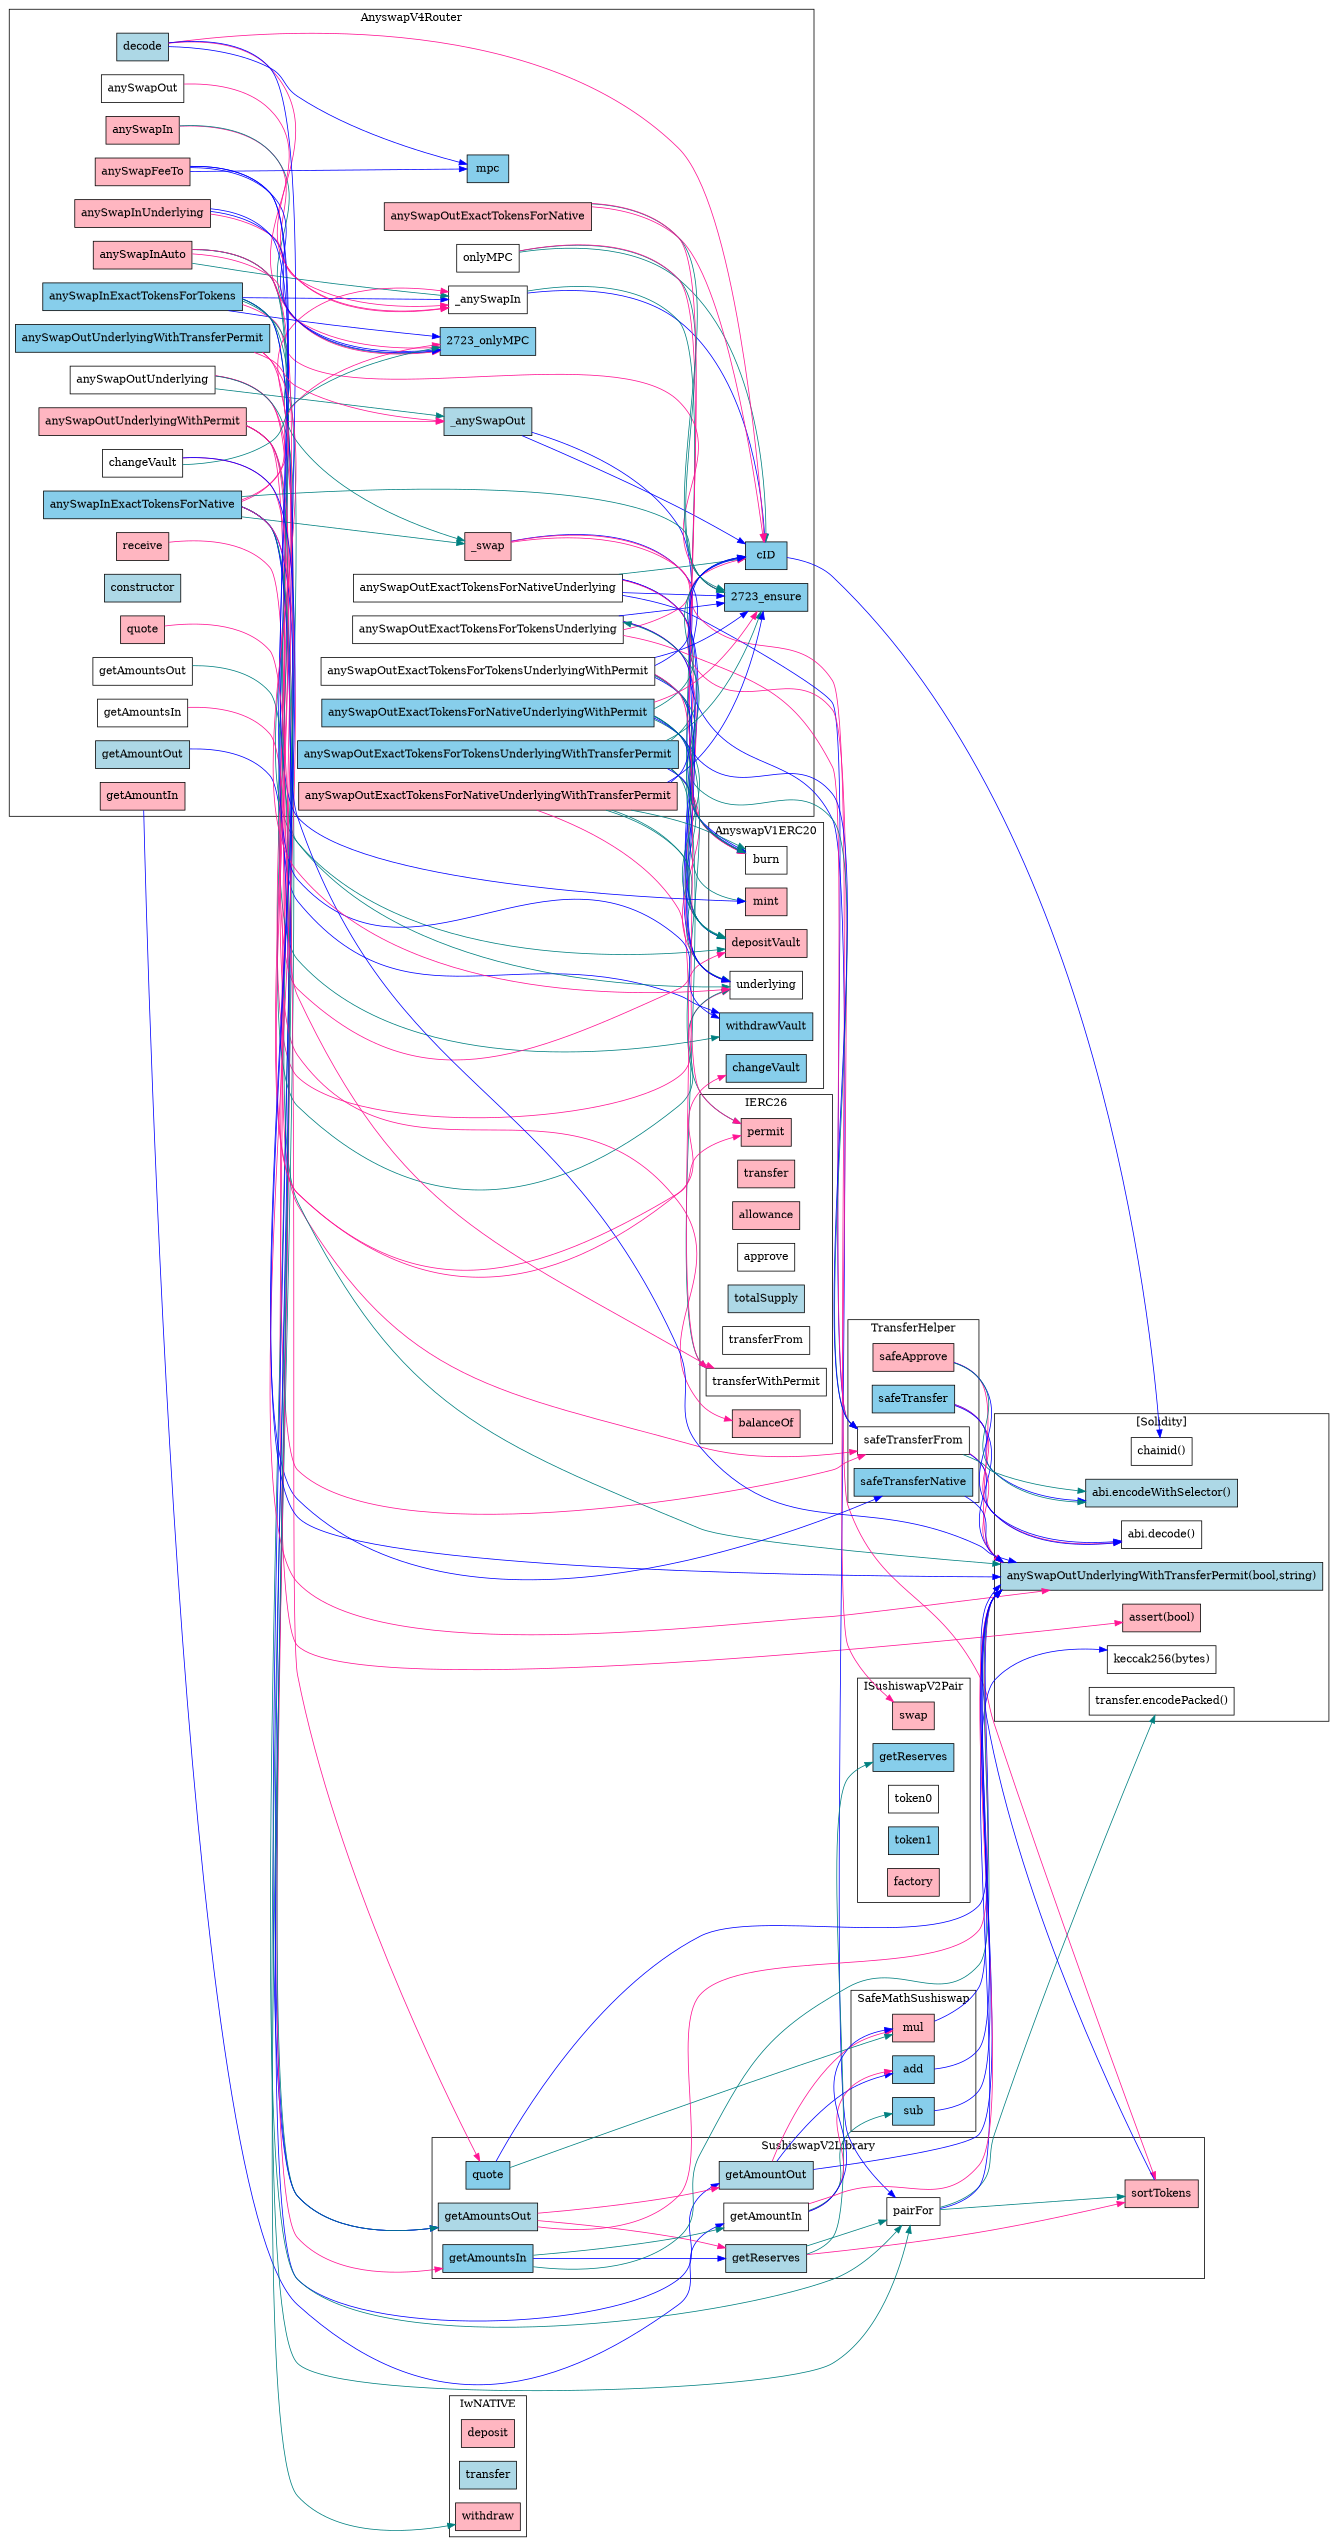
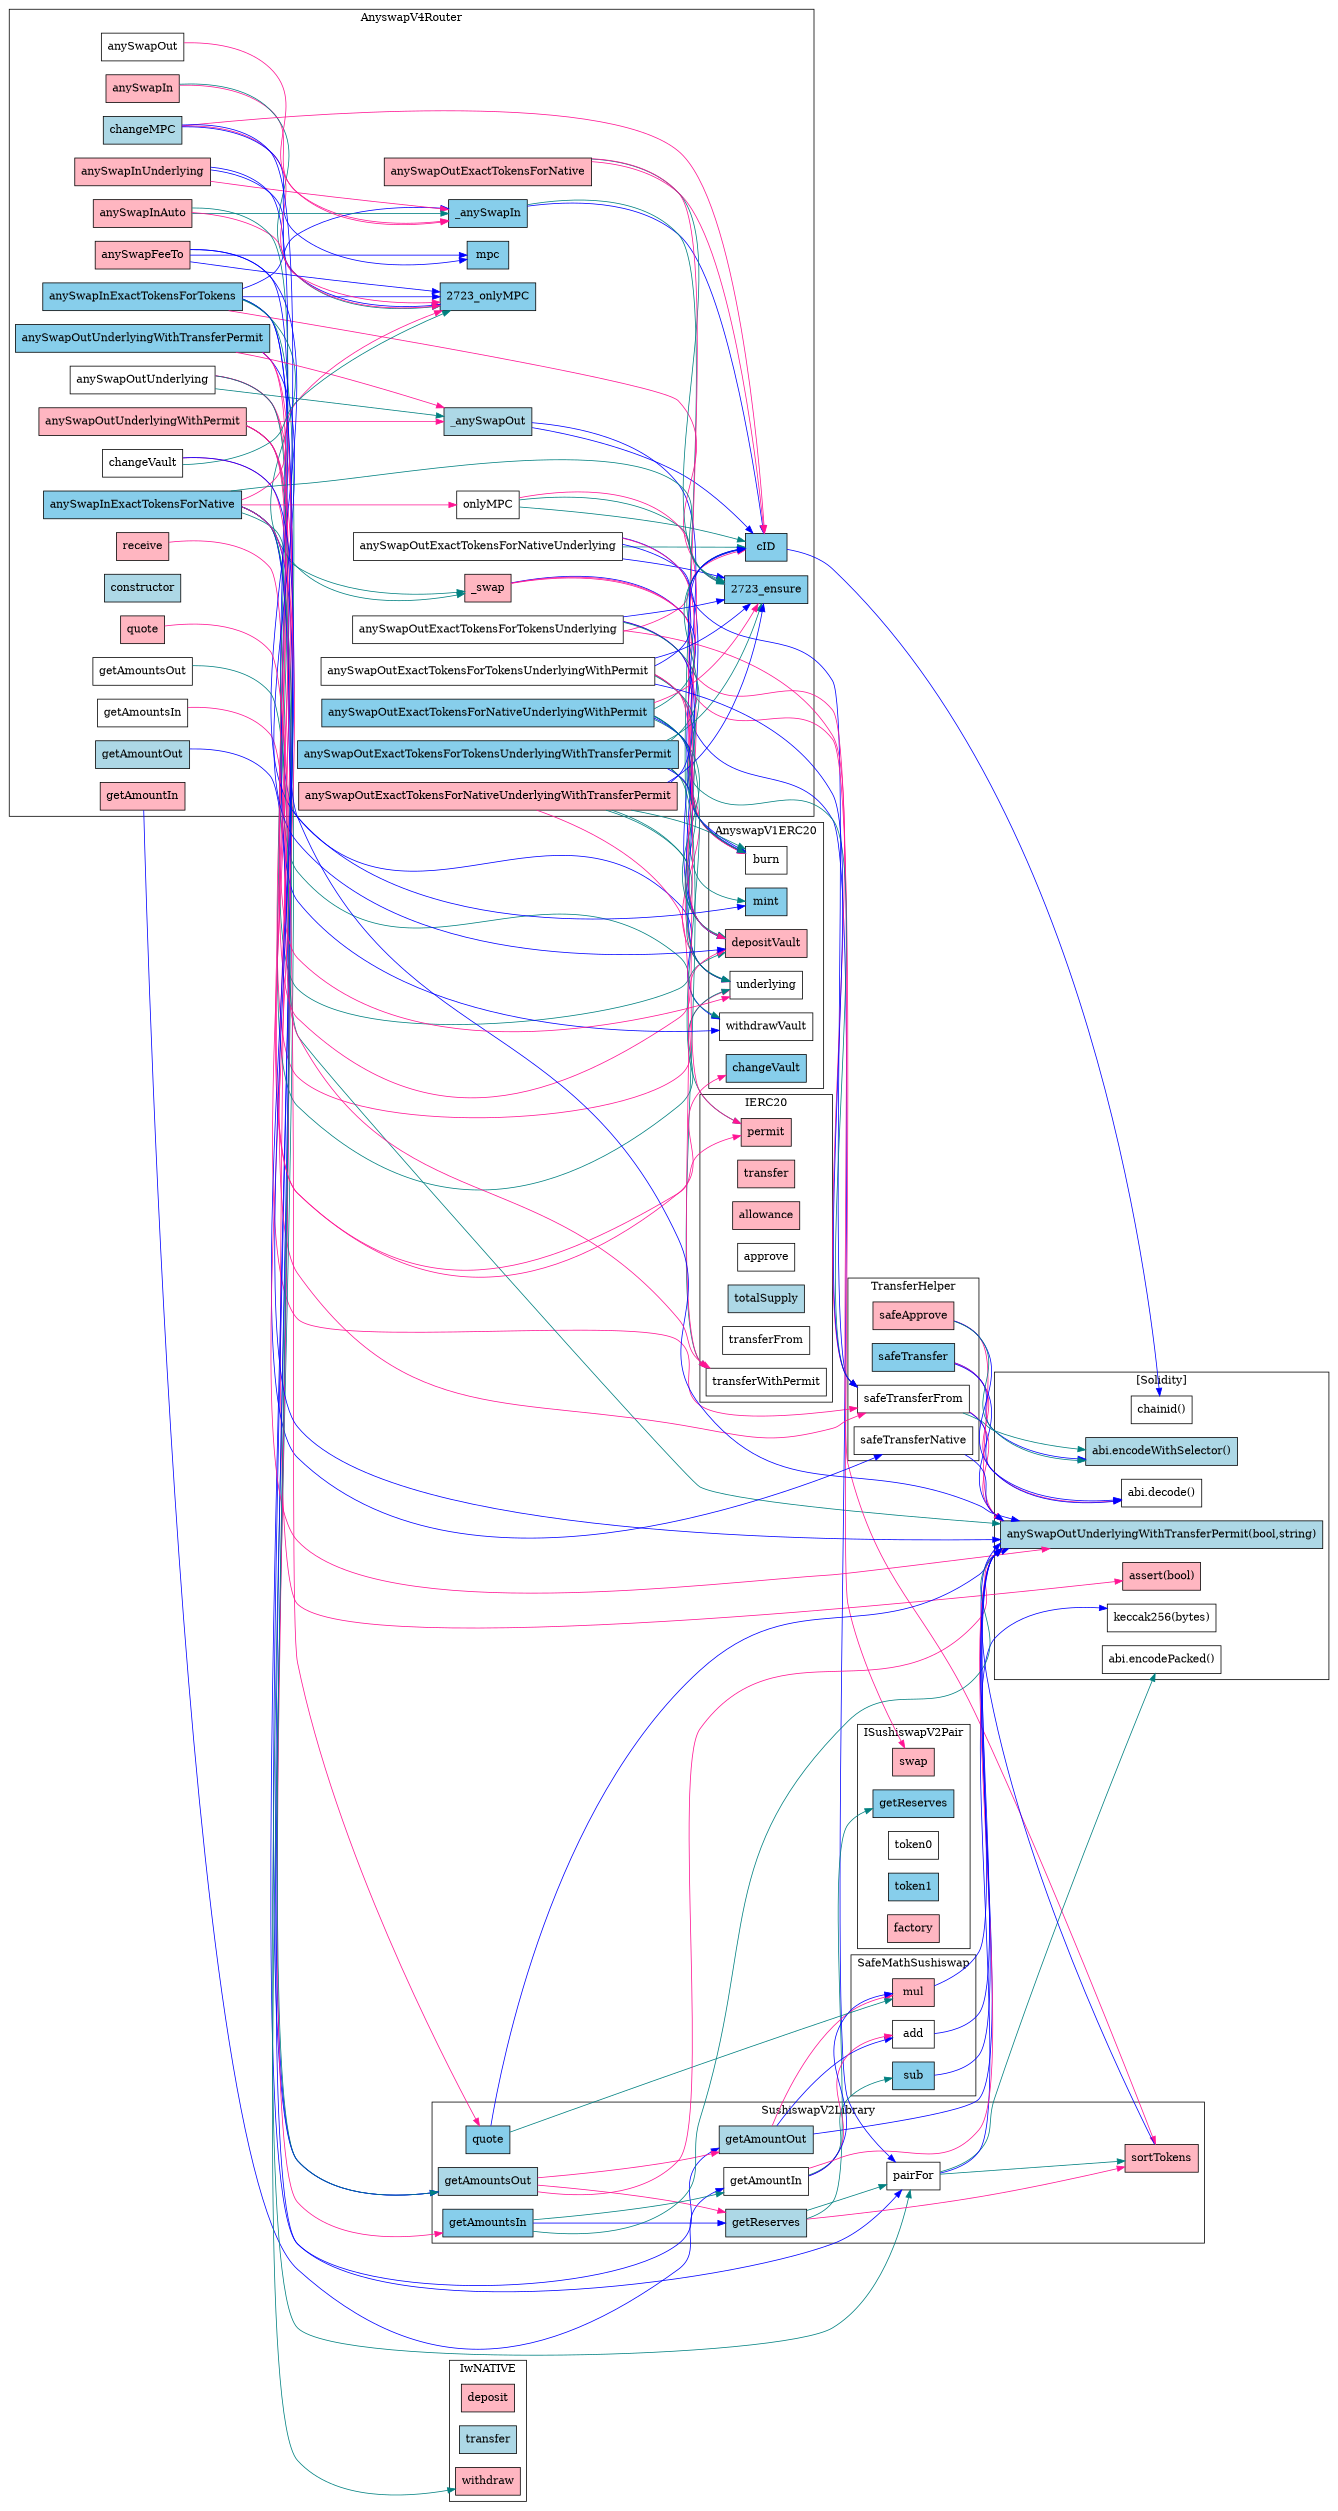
(143, 47) -> (143, 130)
(488, 300) -> (488, 214)
(303, 316) -> (345, 505)
(693, 735) -> (695, 727)
(693, 768) -> none
(691, 804) -> (691, 804)
(691, 827) -> (691, 827)
none -> (349, 887)
(766, 902) -> (766, 902)
(373, 907) -> none
(766, 1027) -> (766, 1027)
(766, 1103) -> (766, 1103)
(766, 1424) -> none
(913, 1482) -> (913, 1441)
(275, 1597) -> (275, 1579)
(1162, 1701) -> (1162, 1660)
(913, 2070) -> (913, 2034)
